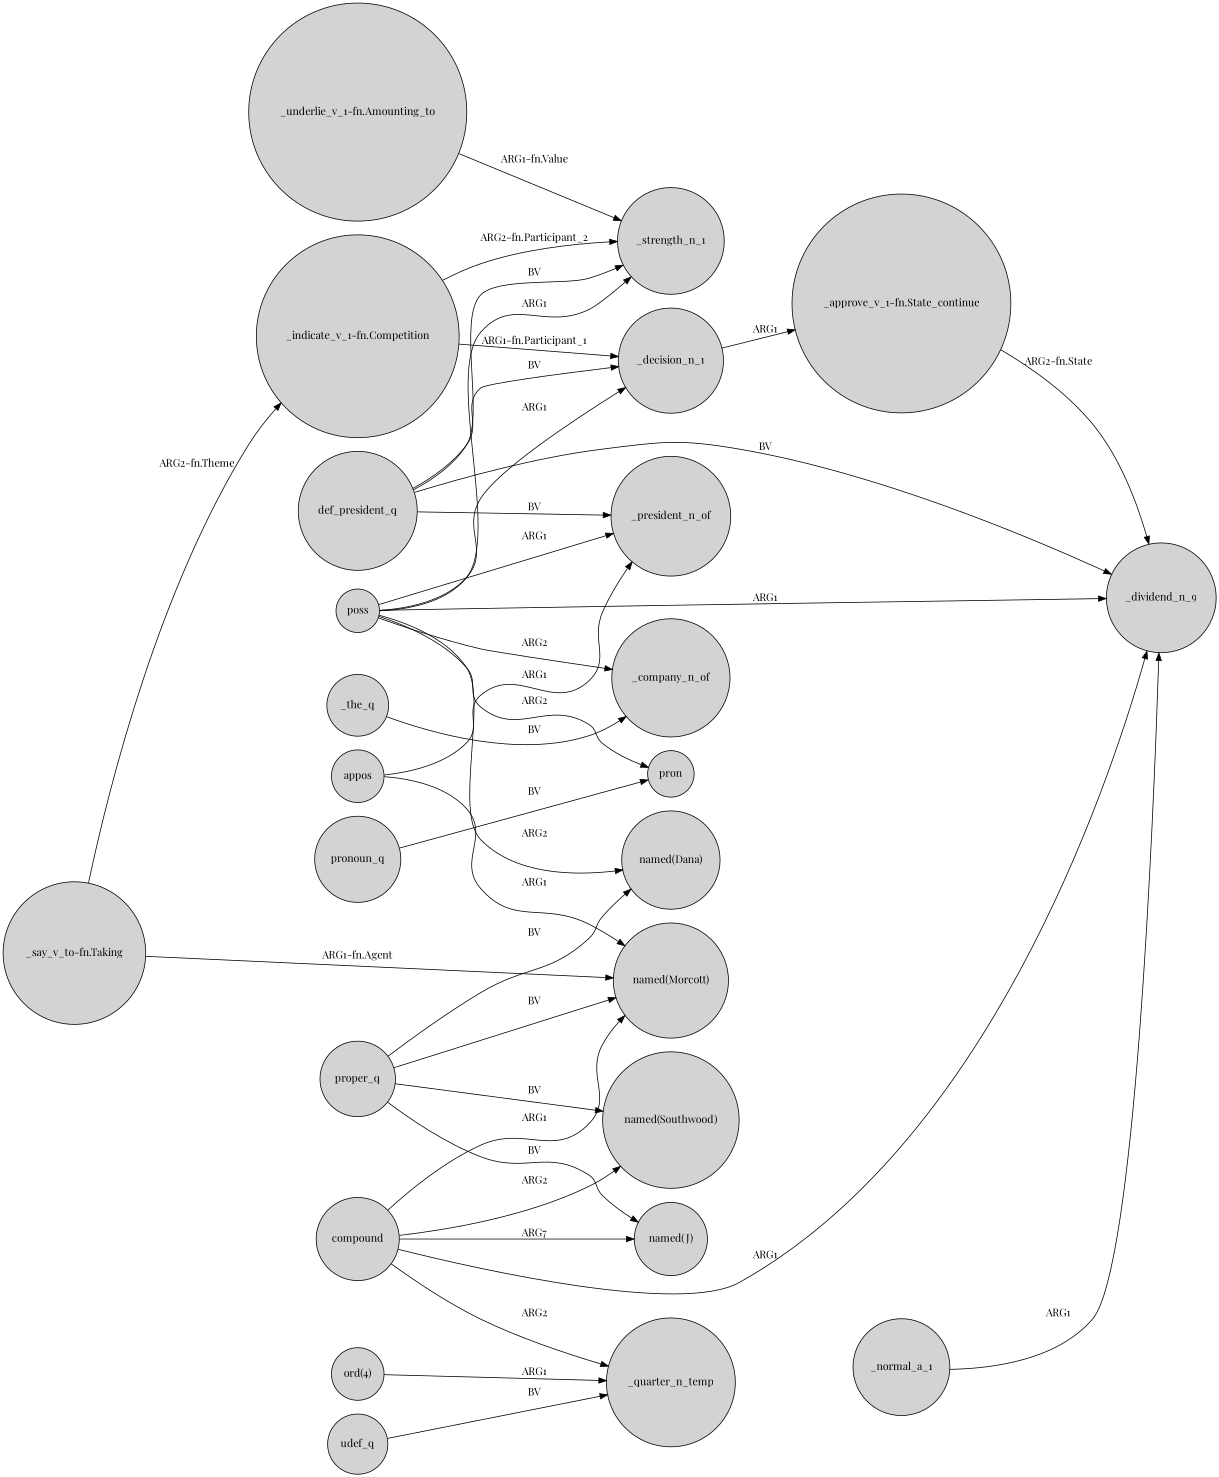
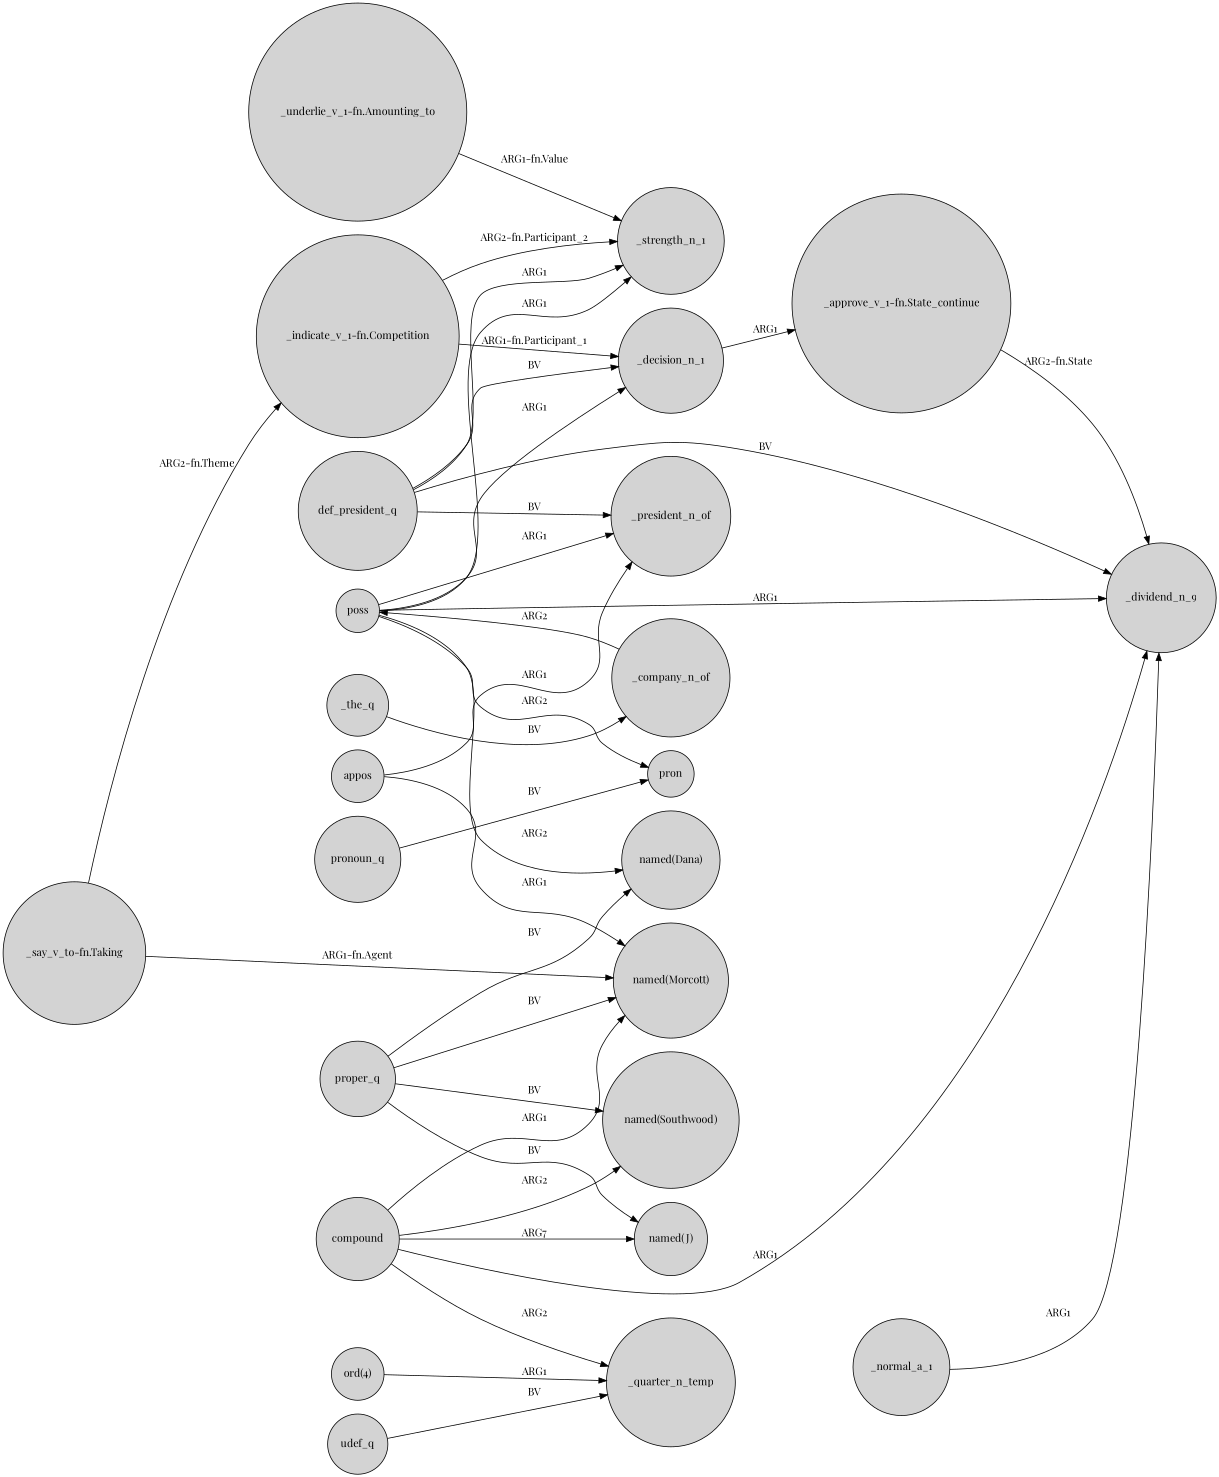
(535, 273) -> (535, 273)
(490, 651) -> (505, 624)
